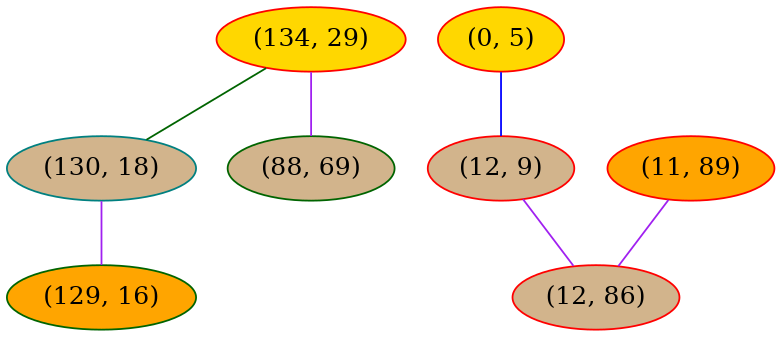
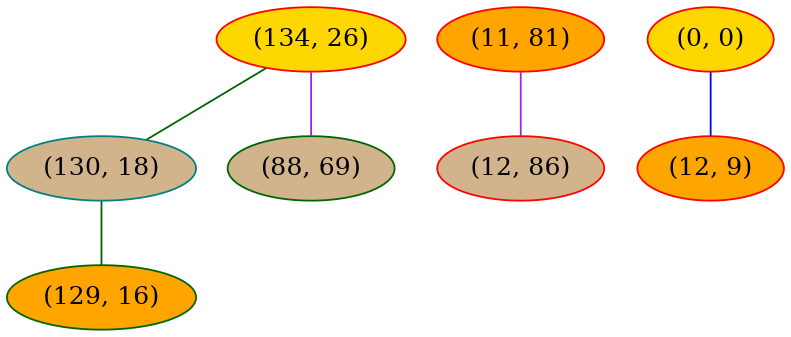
(311, 39) -> (311, 39)
(501, 39) -> (711, 39)
(501, 168) -> (711, 168)
(691, 168) -> (521, 39)
(101, 233) -> (101, 233)
(548, 233) -> none
